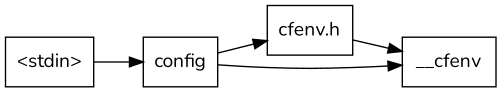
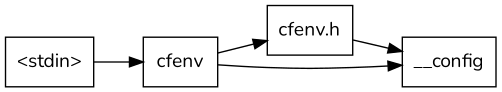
(180, 62) -> (180, 62)
(449, 62) -> (449, 62)
